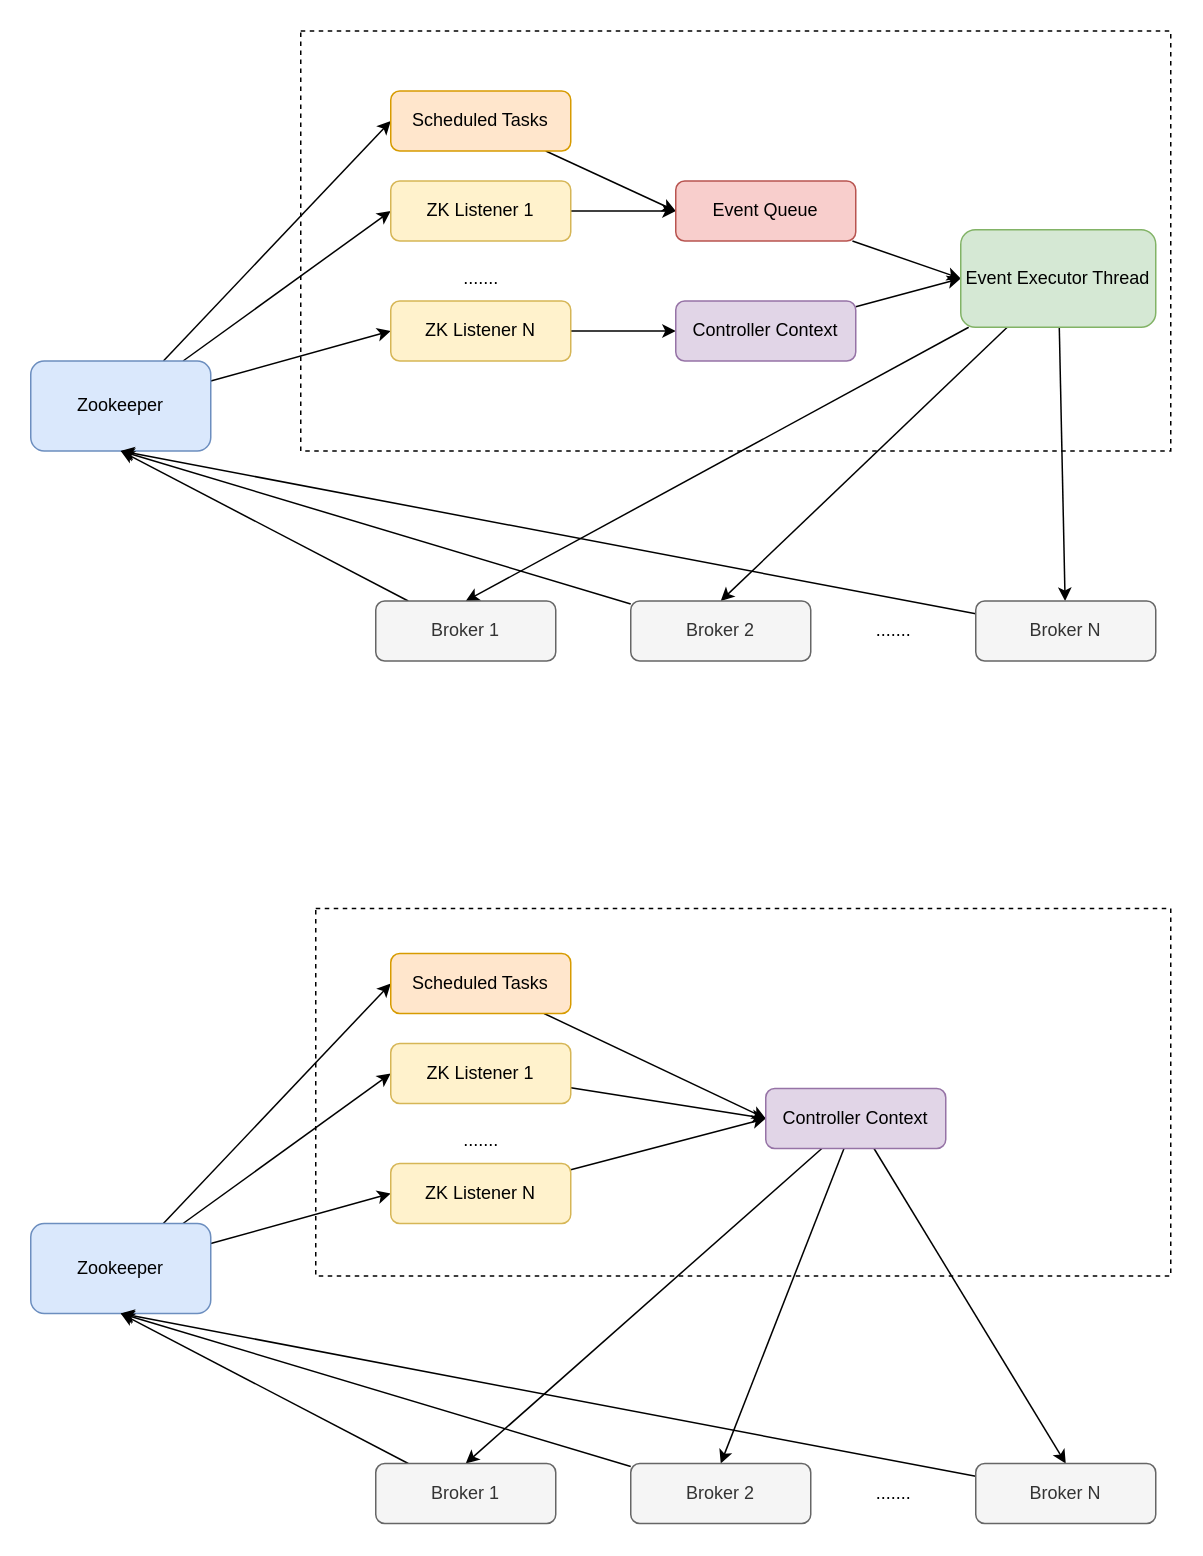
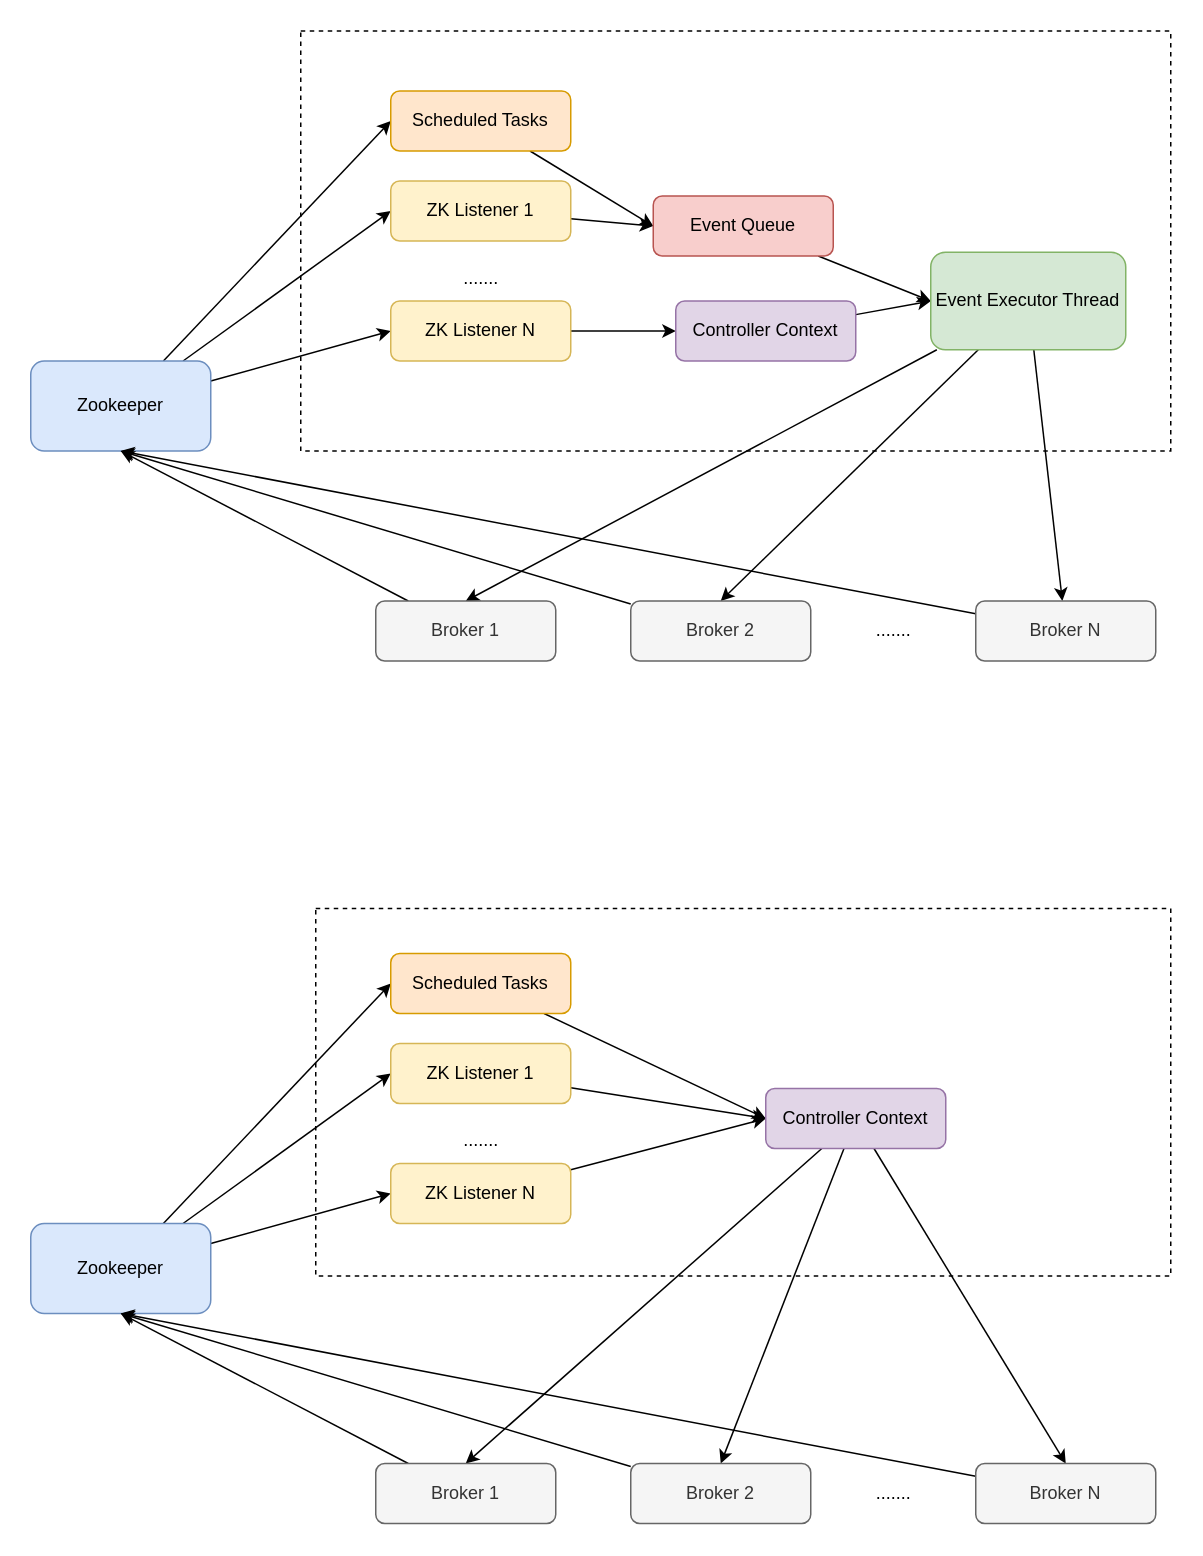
(766, 211) -> (743, 226)
(1058, 278) -> (1028, 301)
